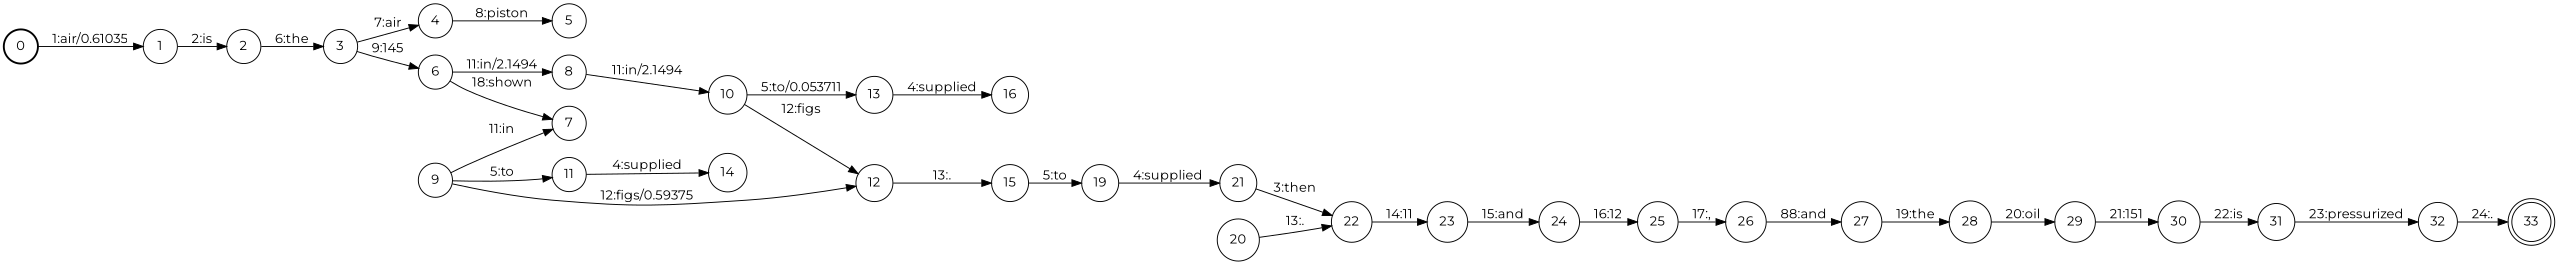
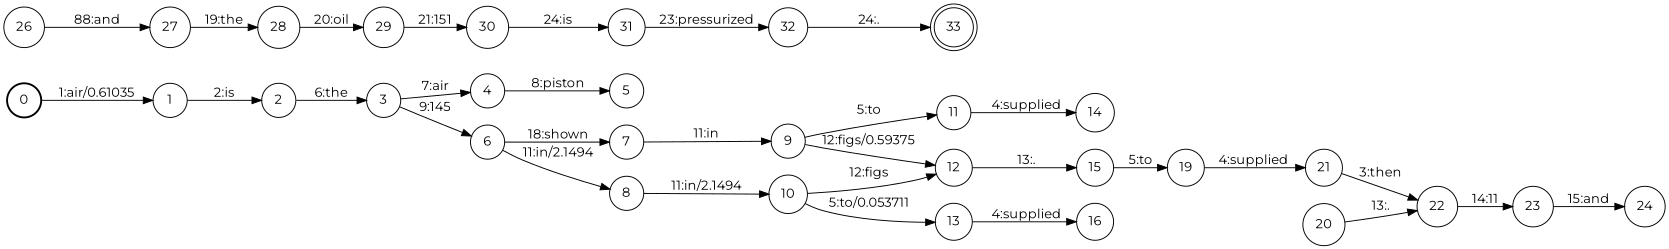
(497, 152) -> (703, 142)
(2229, 215) -> (558, 20)
(1658, 222) -> none
